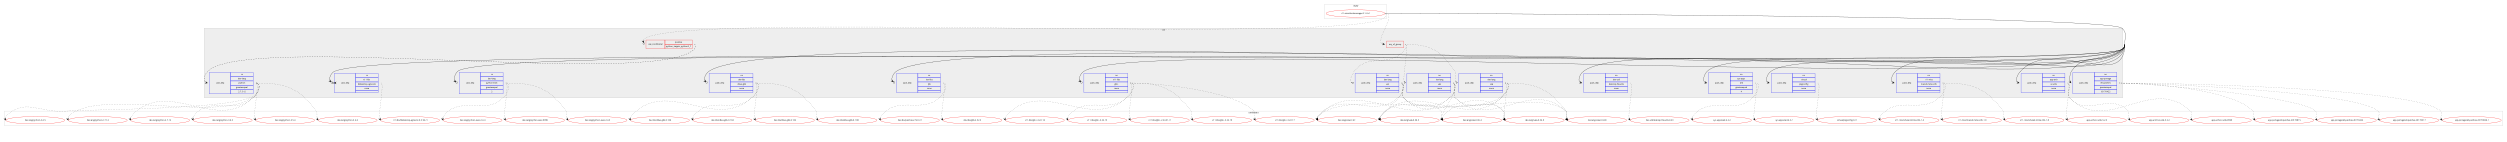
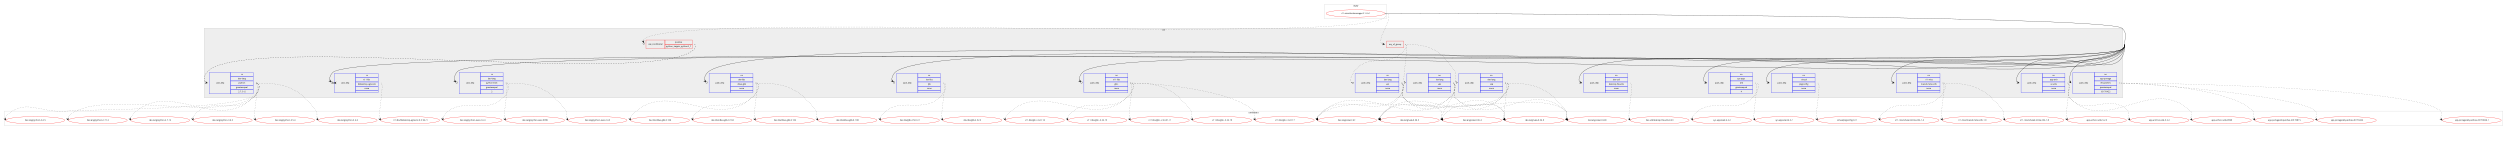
(910, 120) -> (910, 120)
(2409, 120) -> none
